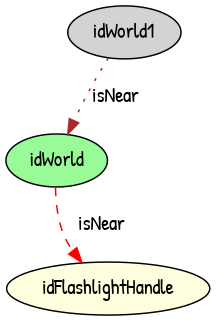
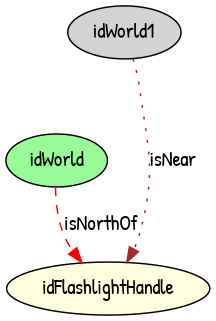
(90, 89) -> (149, 154)
(102, 225) -> (102, 225)
